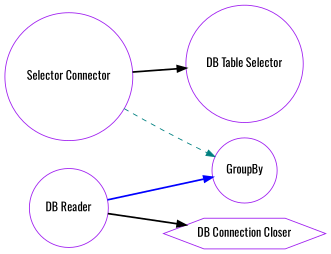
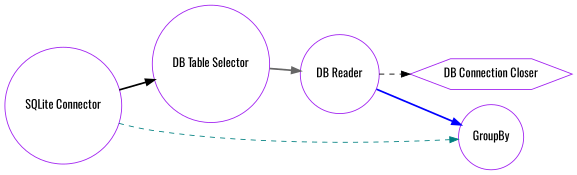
none -> (281, 69)
(69, 77) -> (63, 106)
(143, 219) -> (390, 74)
